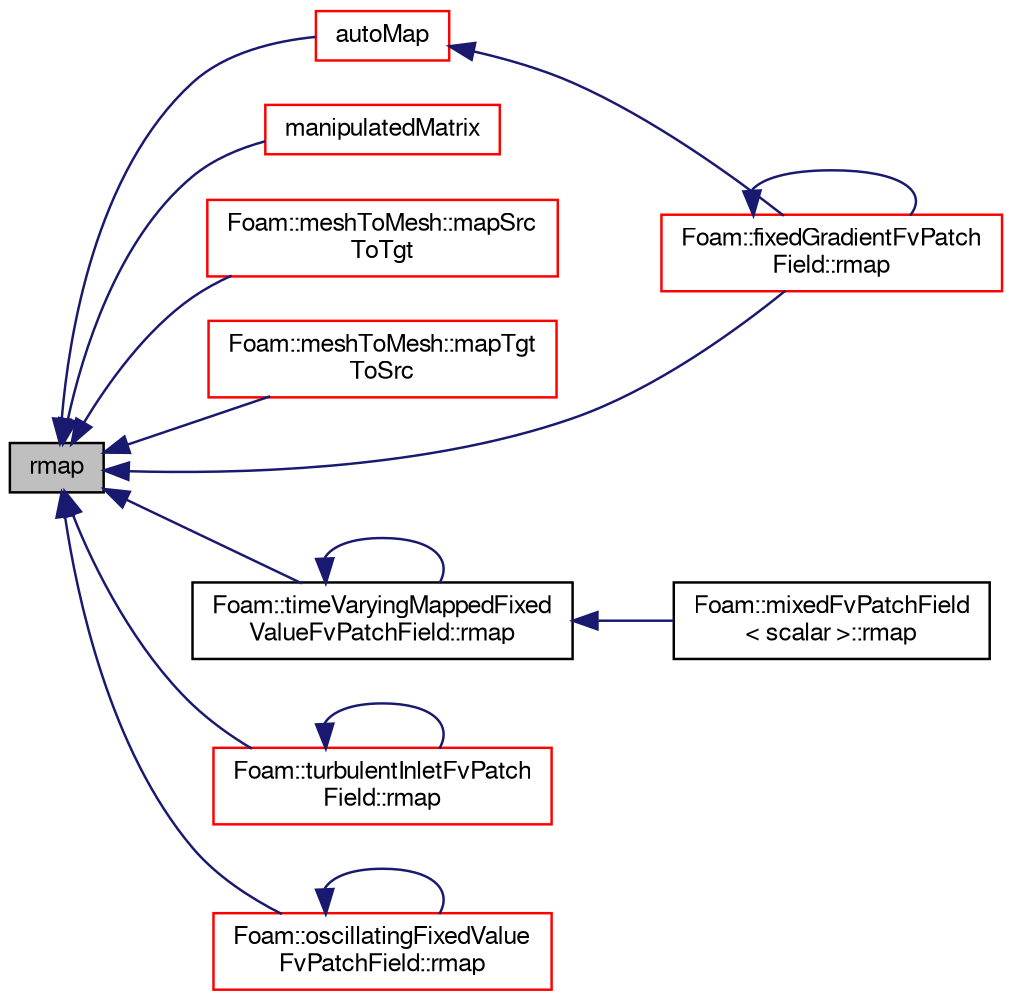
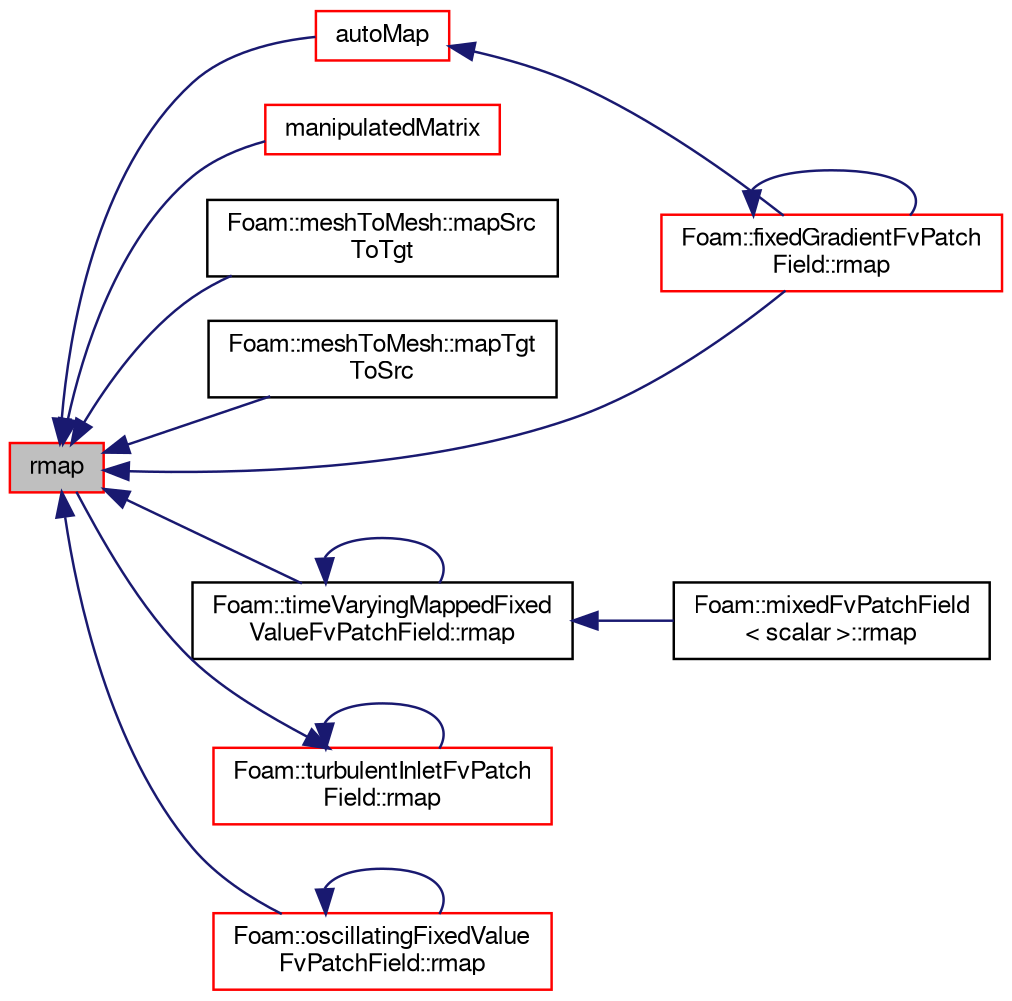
(383, 238) -> (383, 238)
(383, 359) -> (383, 359)
(57, 468) -> (57, 468)
(144, 647) -> (170, 636)
